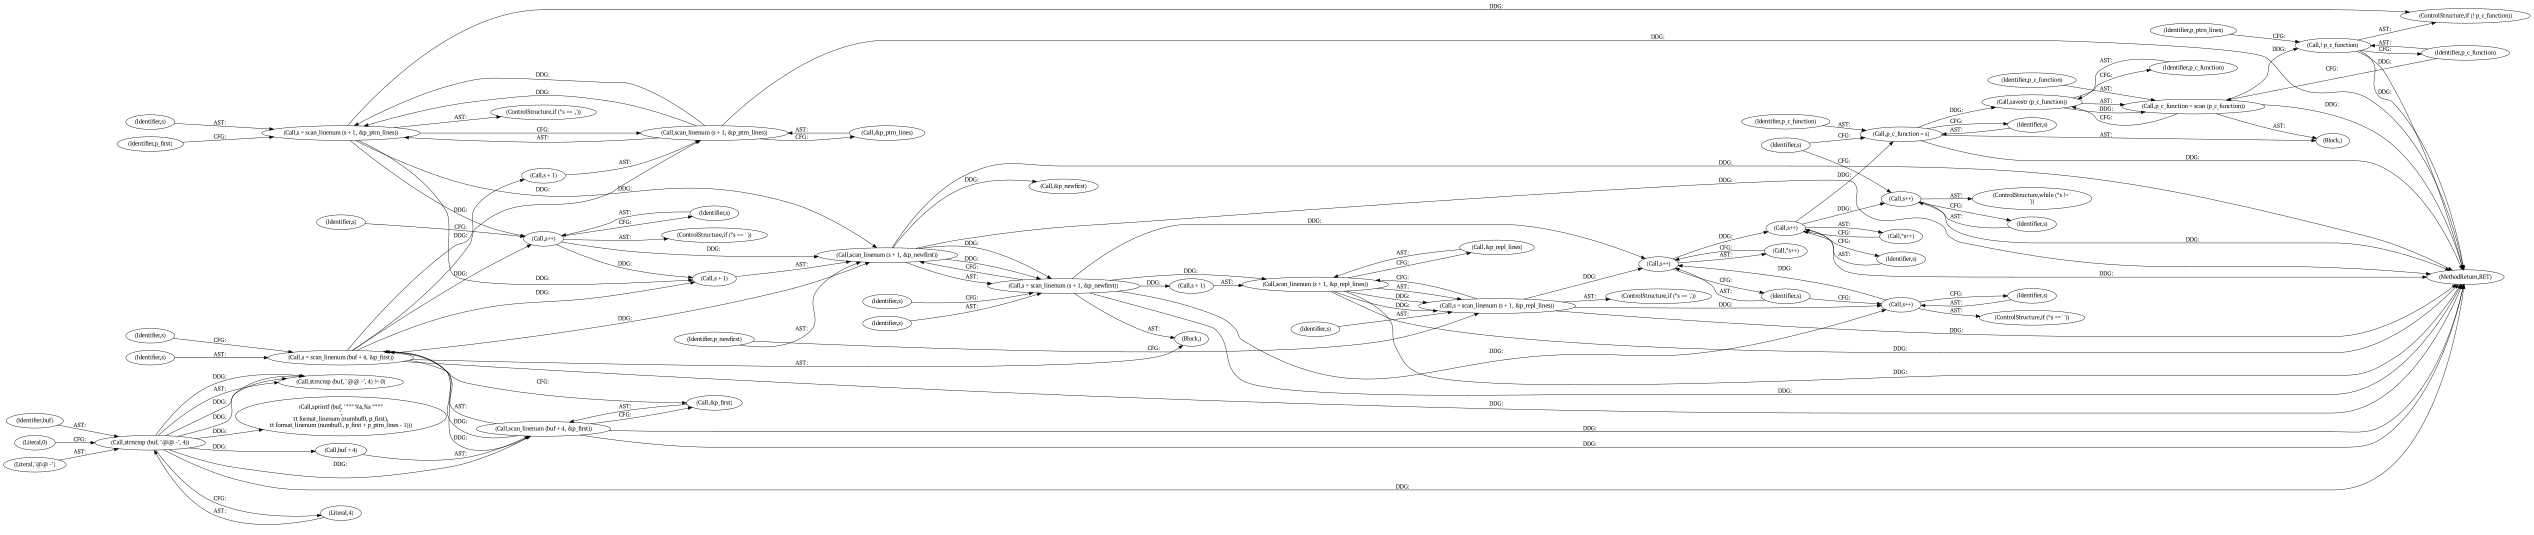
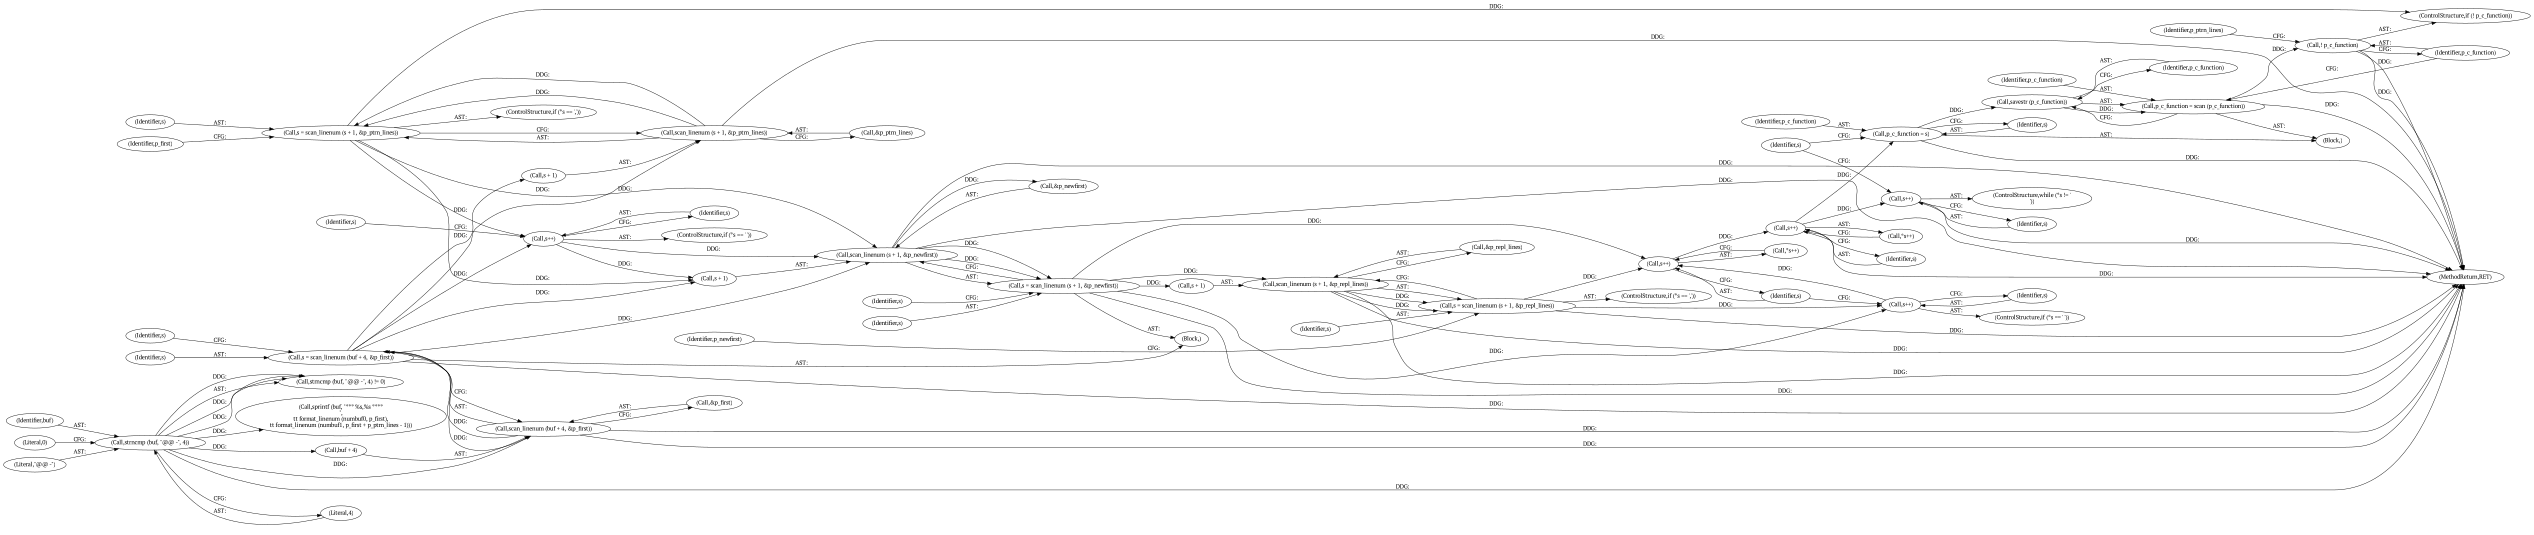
(814, 324) -> (959, 205)
(543, 395) -> (454, 396)
